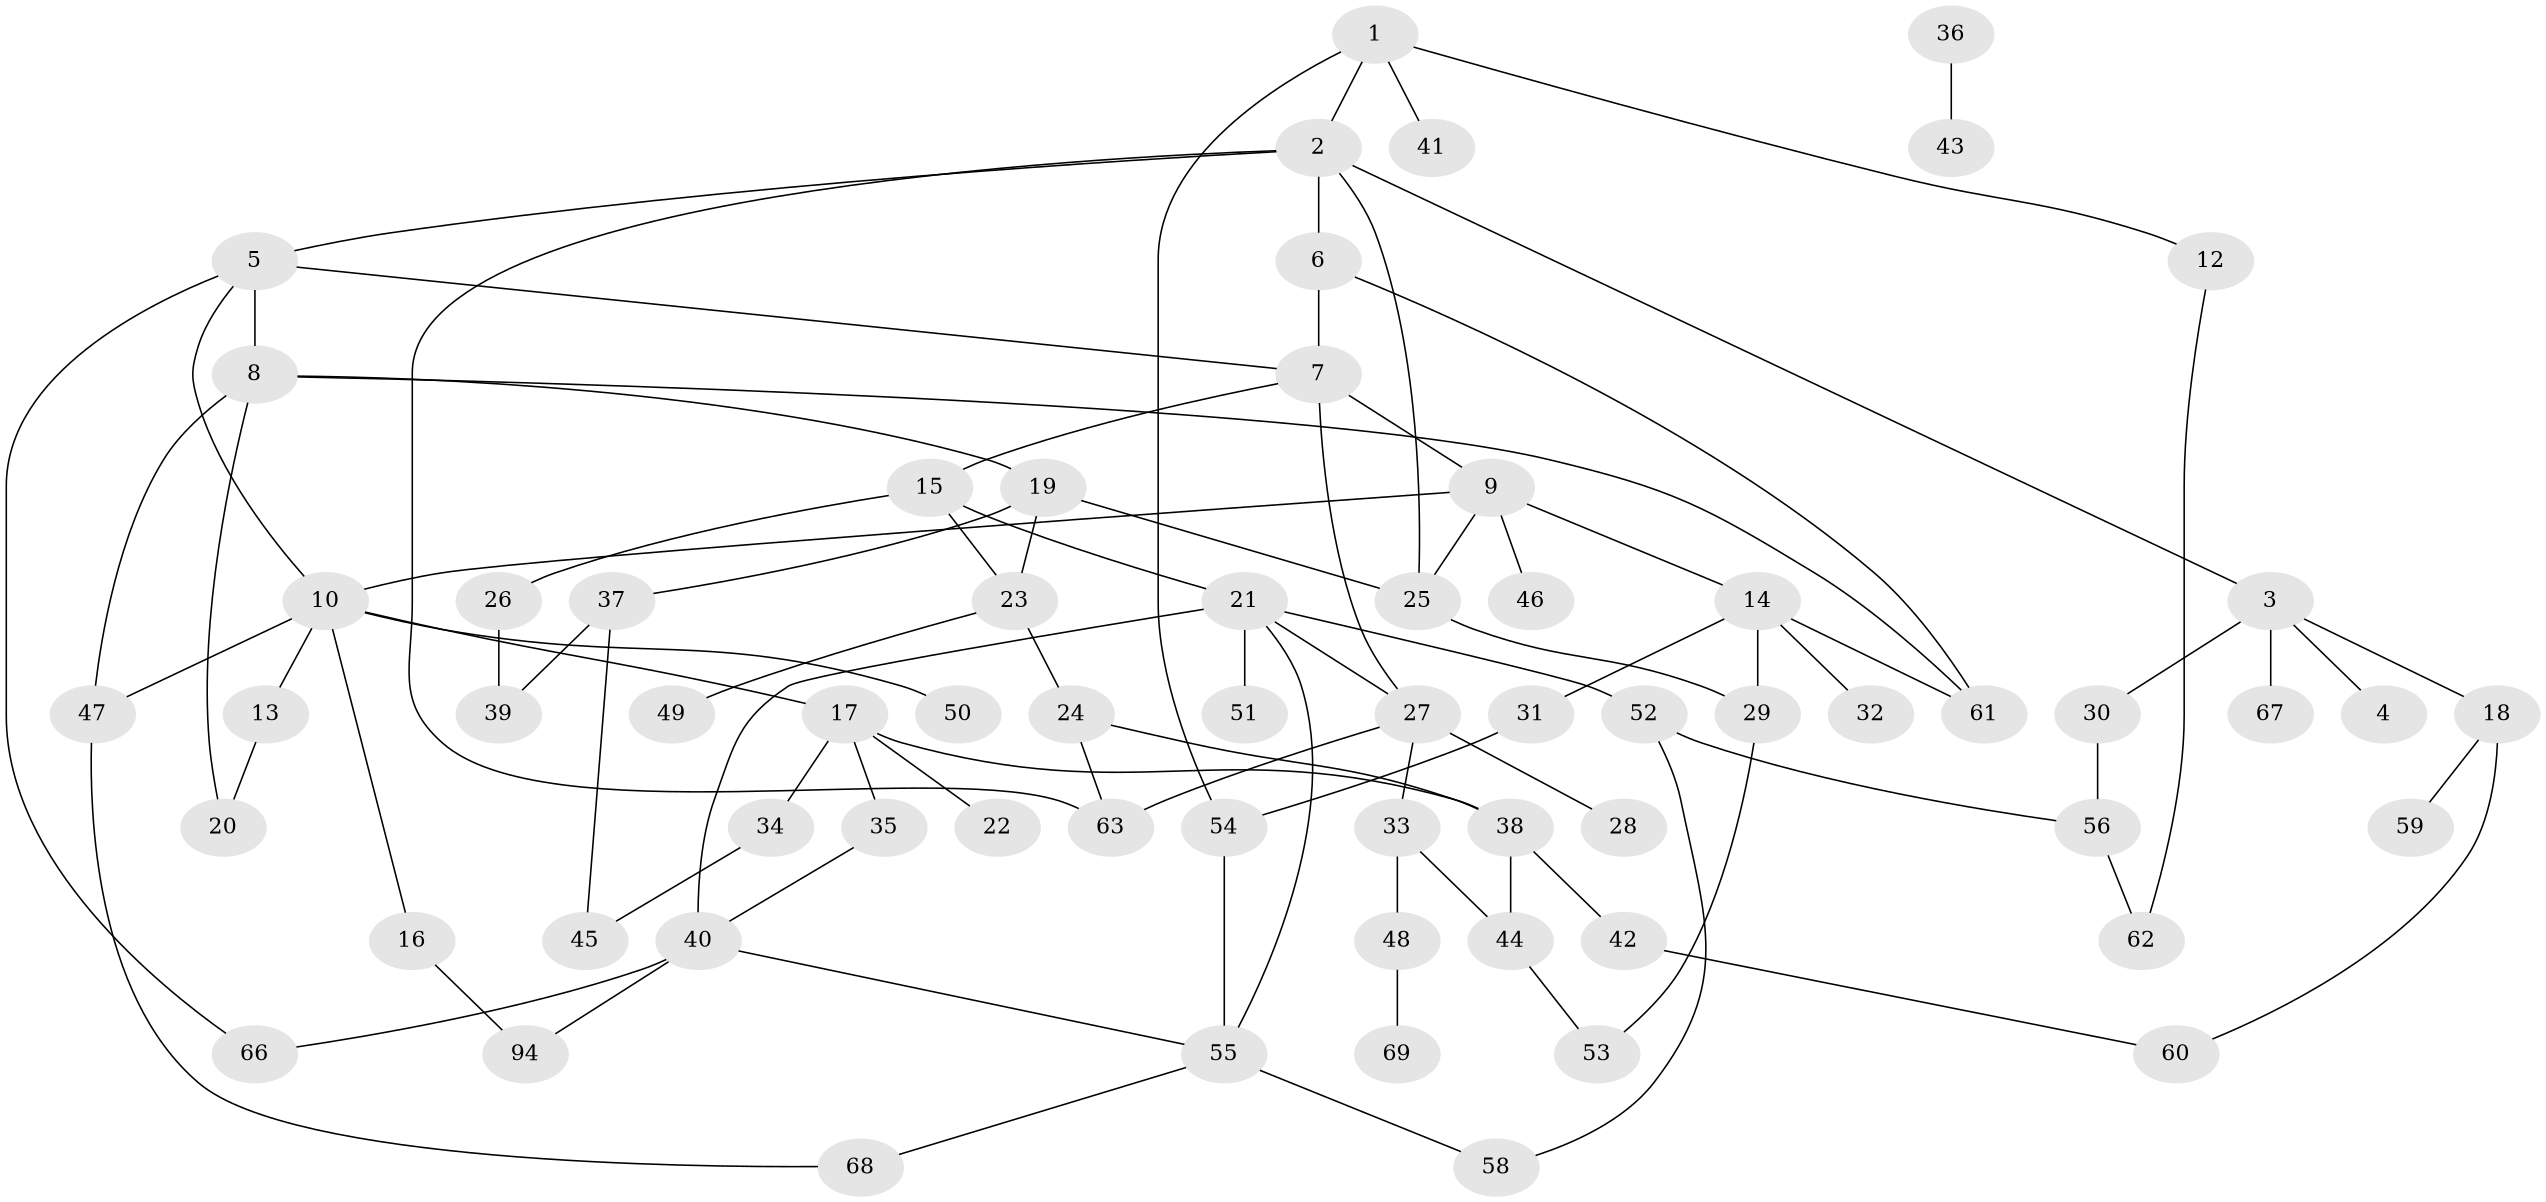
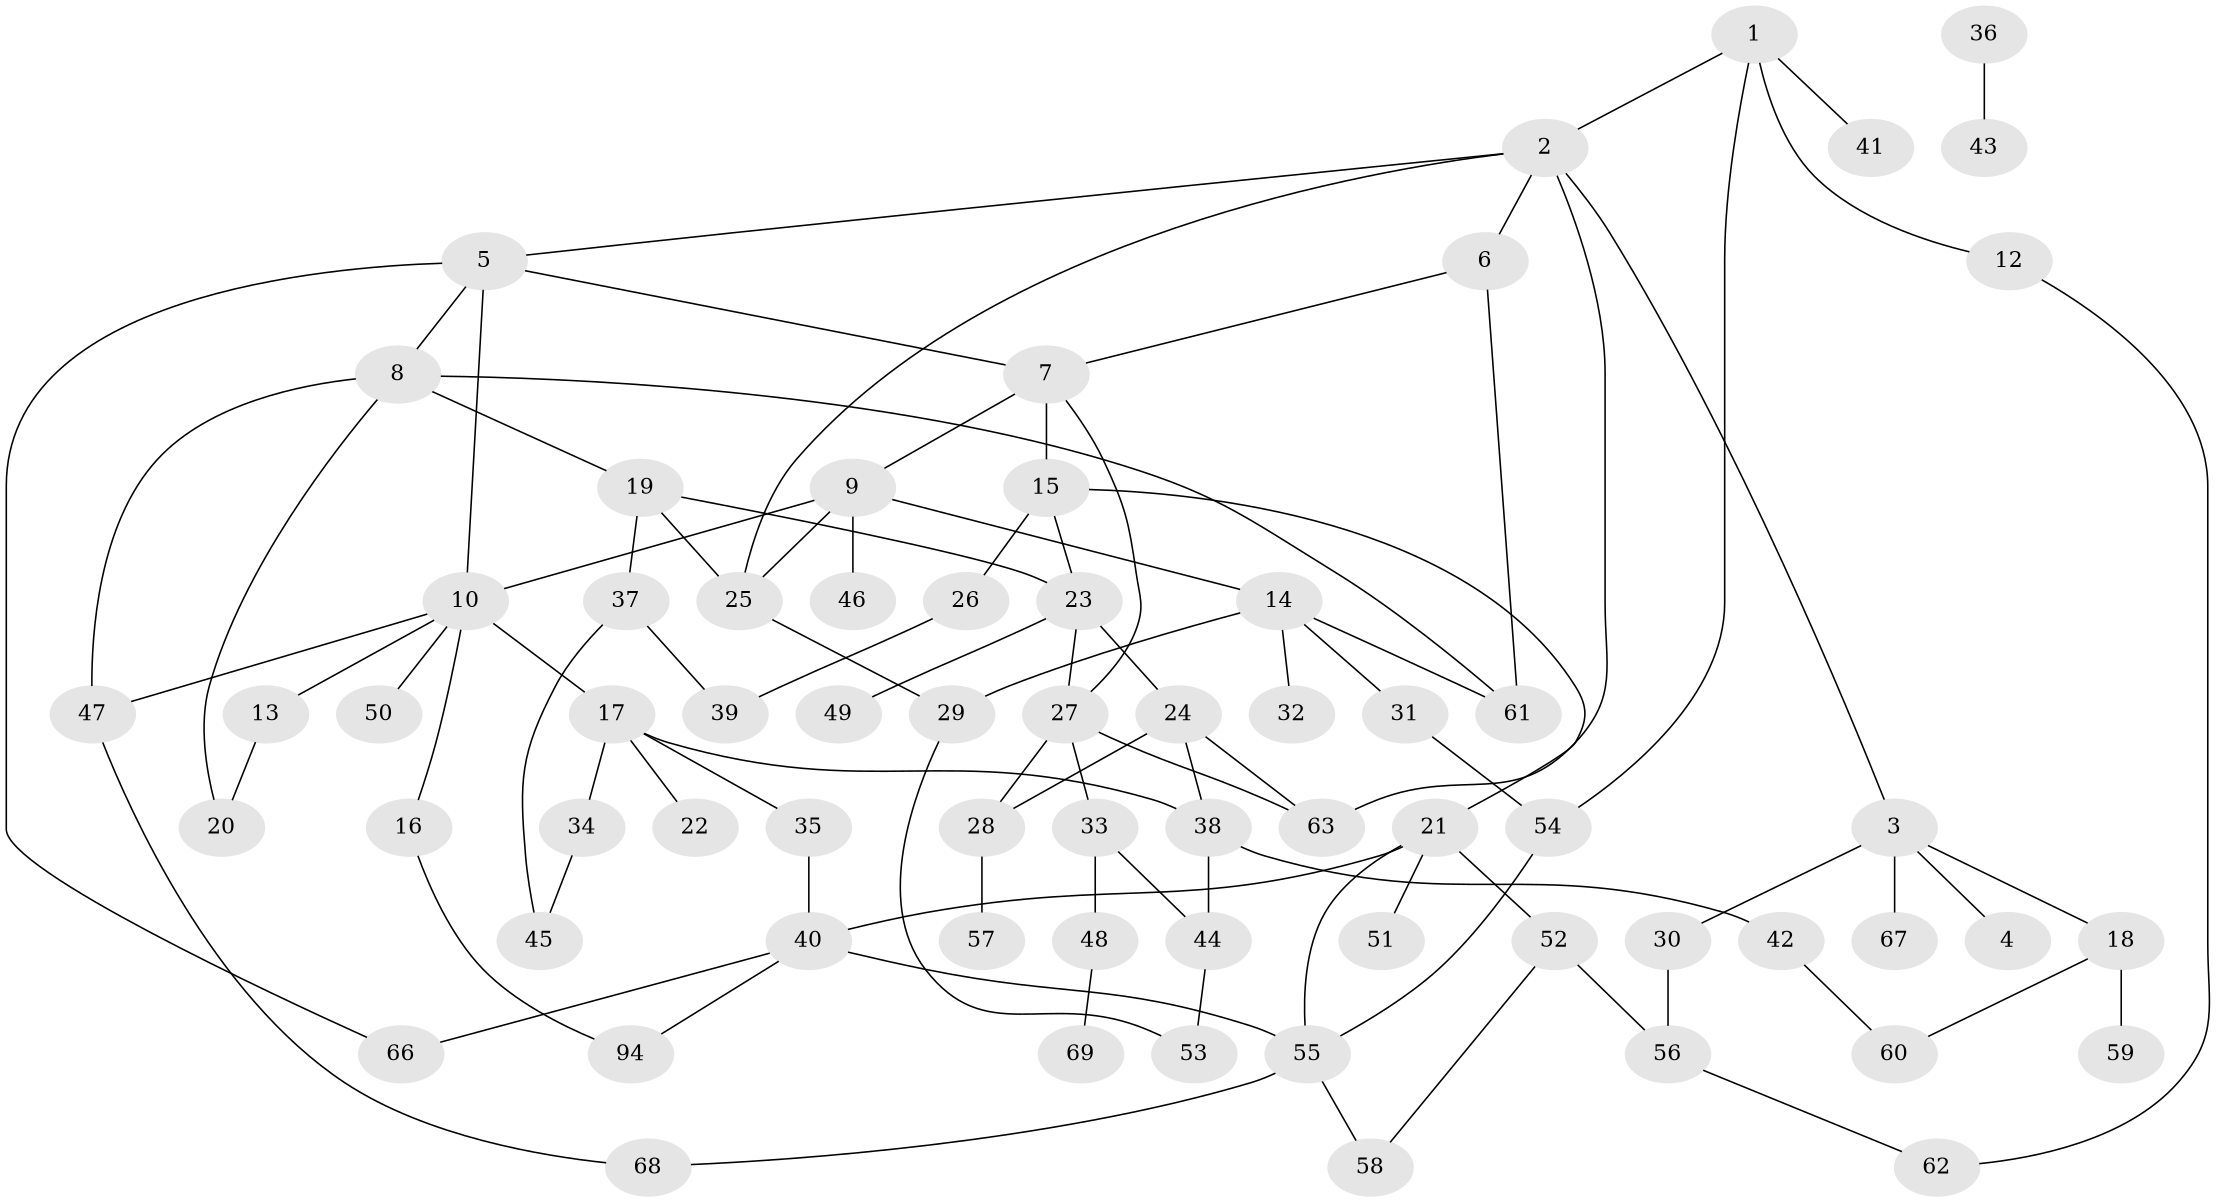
(1331, 658) -> (1073, 652)
none -> (1090, 765)
none -> (982, 941)
